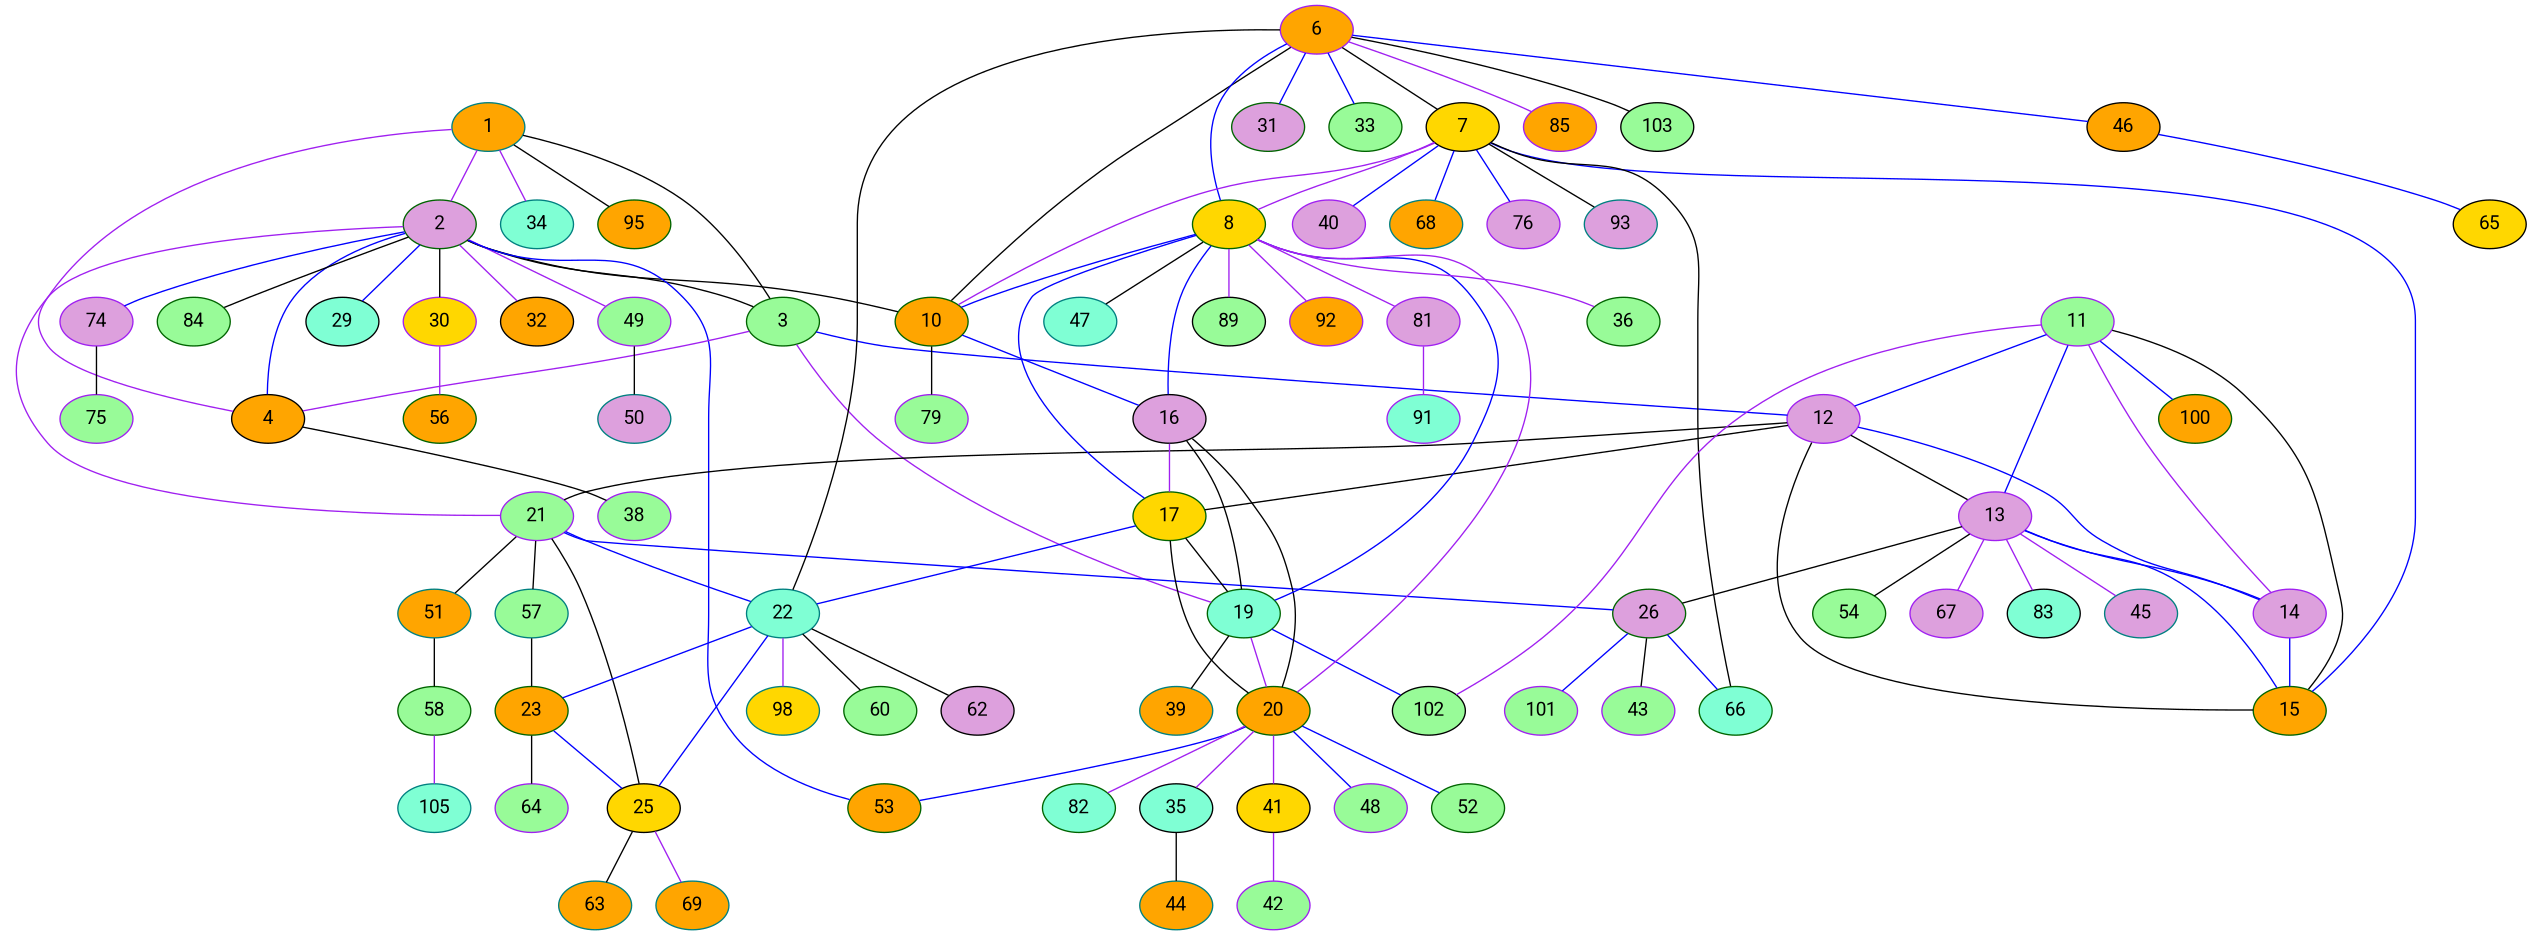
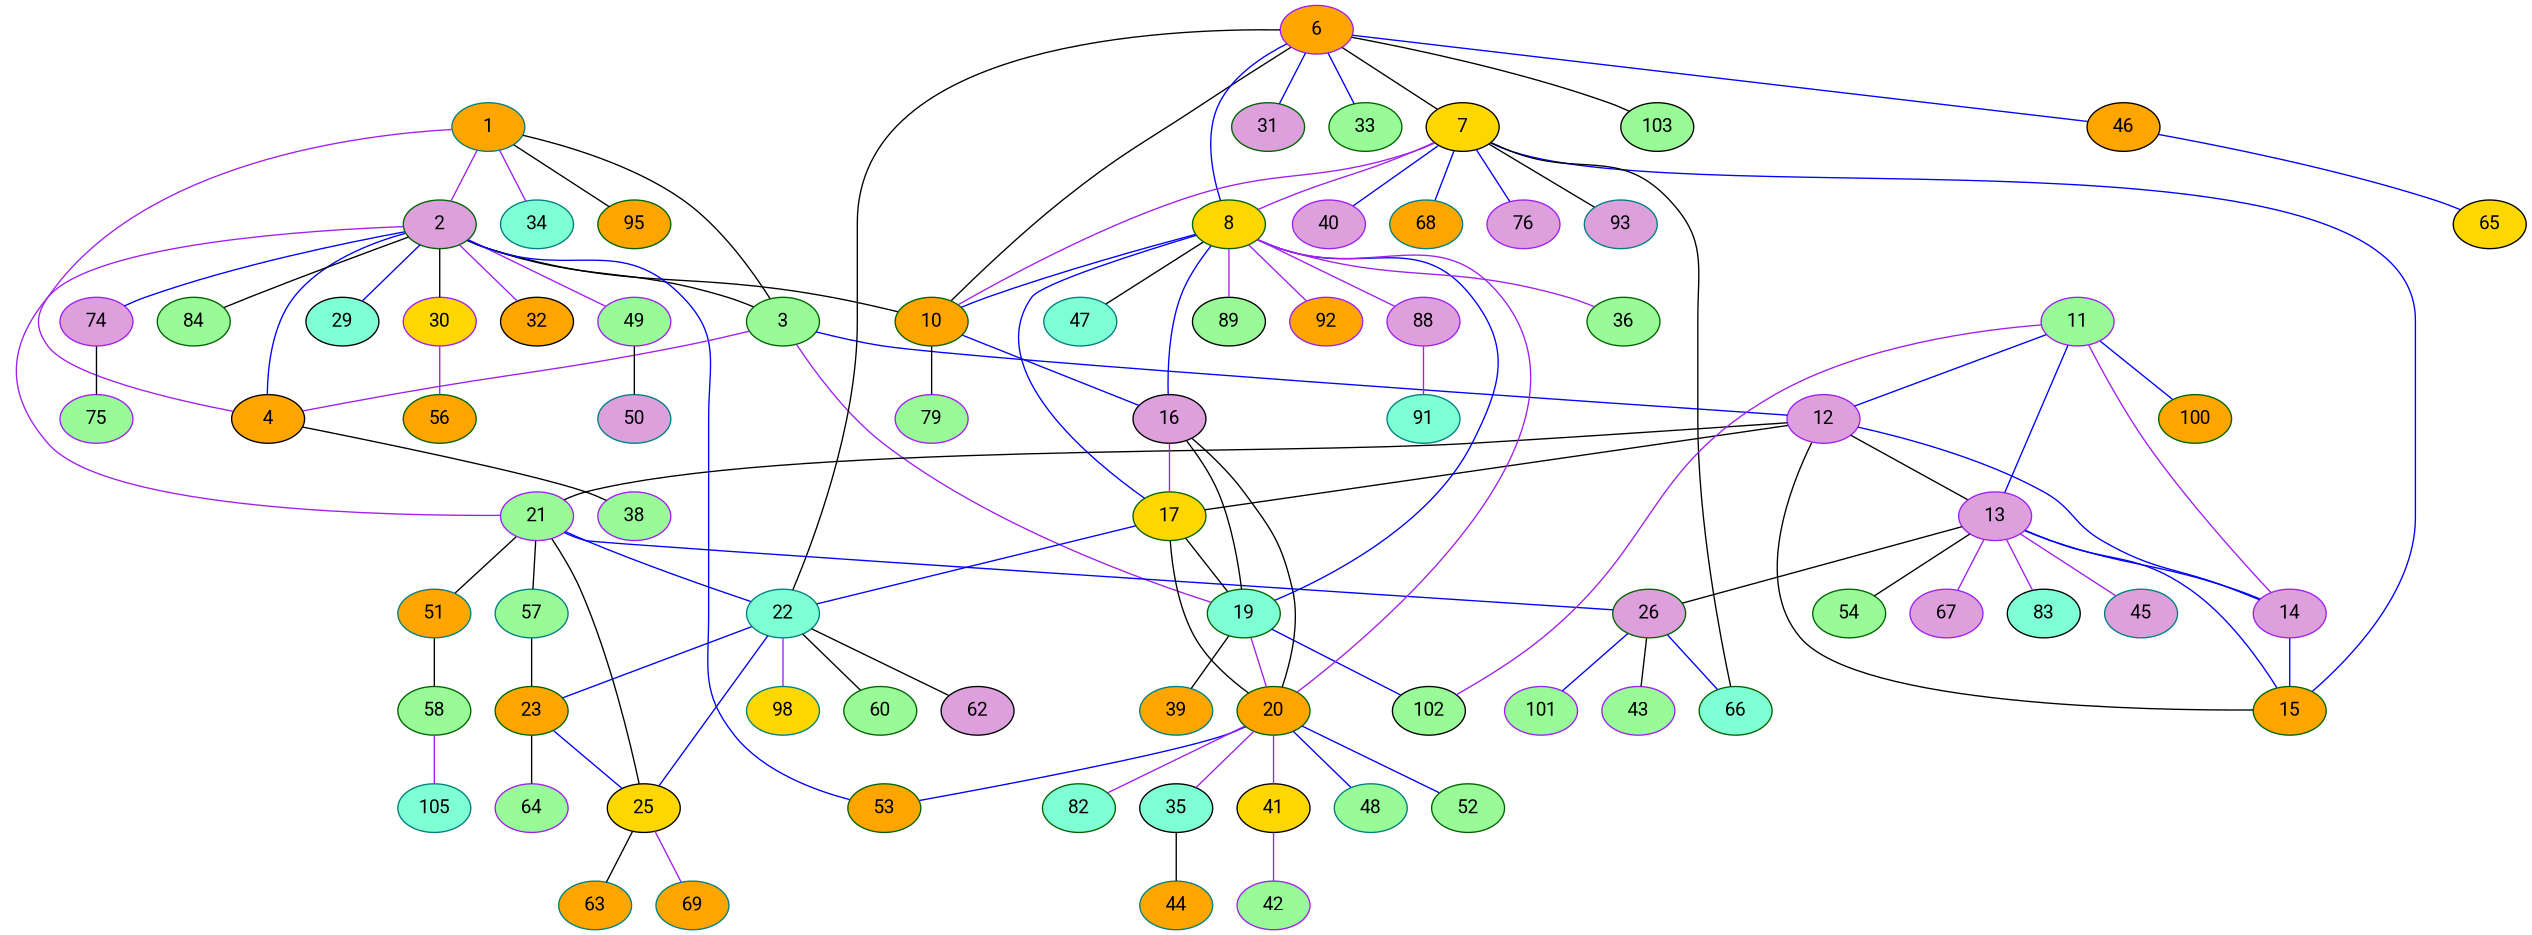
(1560, 127) -> none
(1423, 322) -> (1423, 322)
(1423, 419) -> (1423, 419)
(2301, 465) -> none
(1371, 808) -> (1371, 808)
